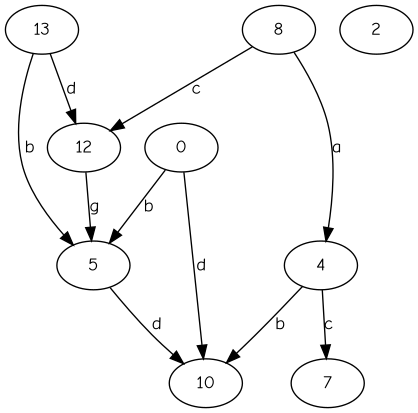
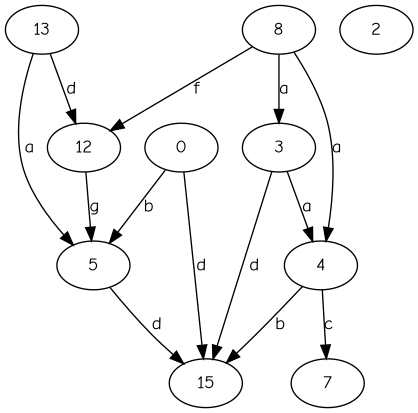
(196, 89) -> (196, 89)
(30, 148) -> (30, 148)
none -> (279, 148)
(206, 383) -> (206, 383)
